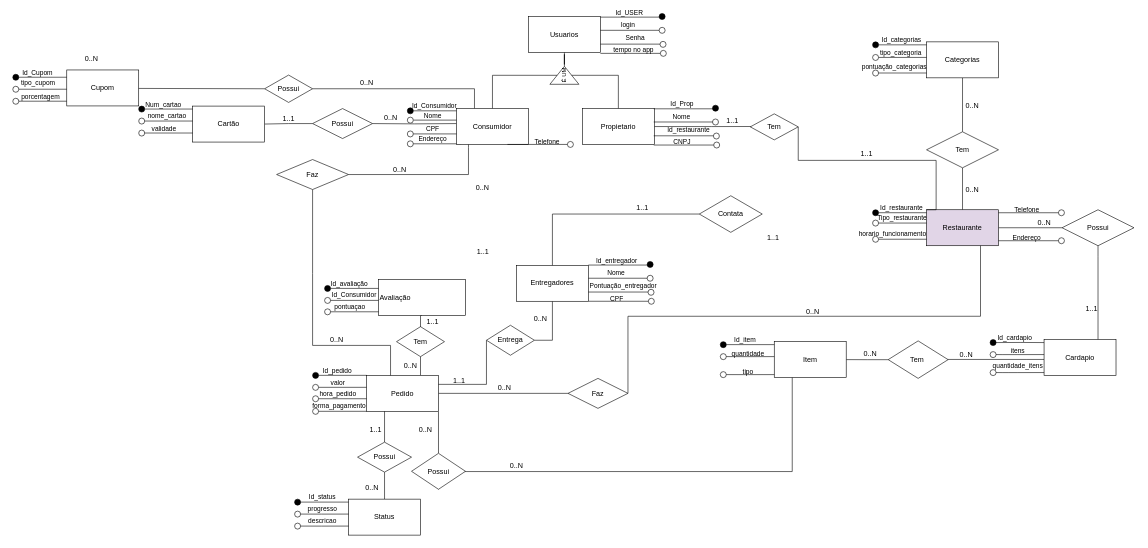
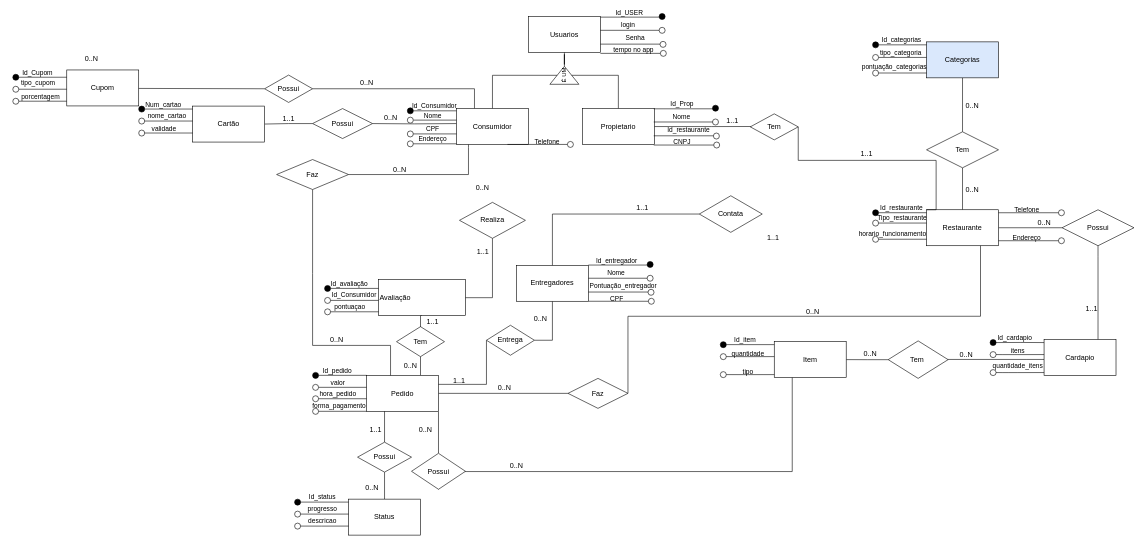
(963, 60) -> (963, 60)
none -> (492, 221)
(963, 228) -> (963, 228)
none -> (492, 282)
